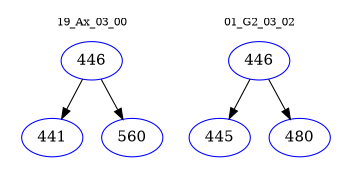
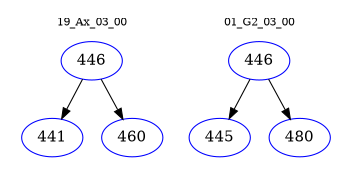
(260, 23) -> (260, 23)
(132, 138) -> (132, 138)
